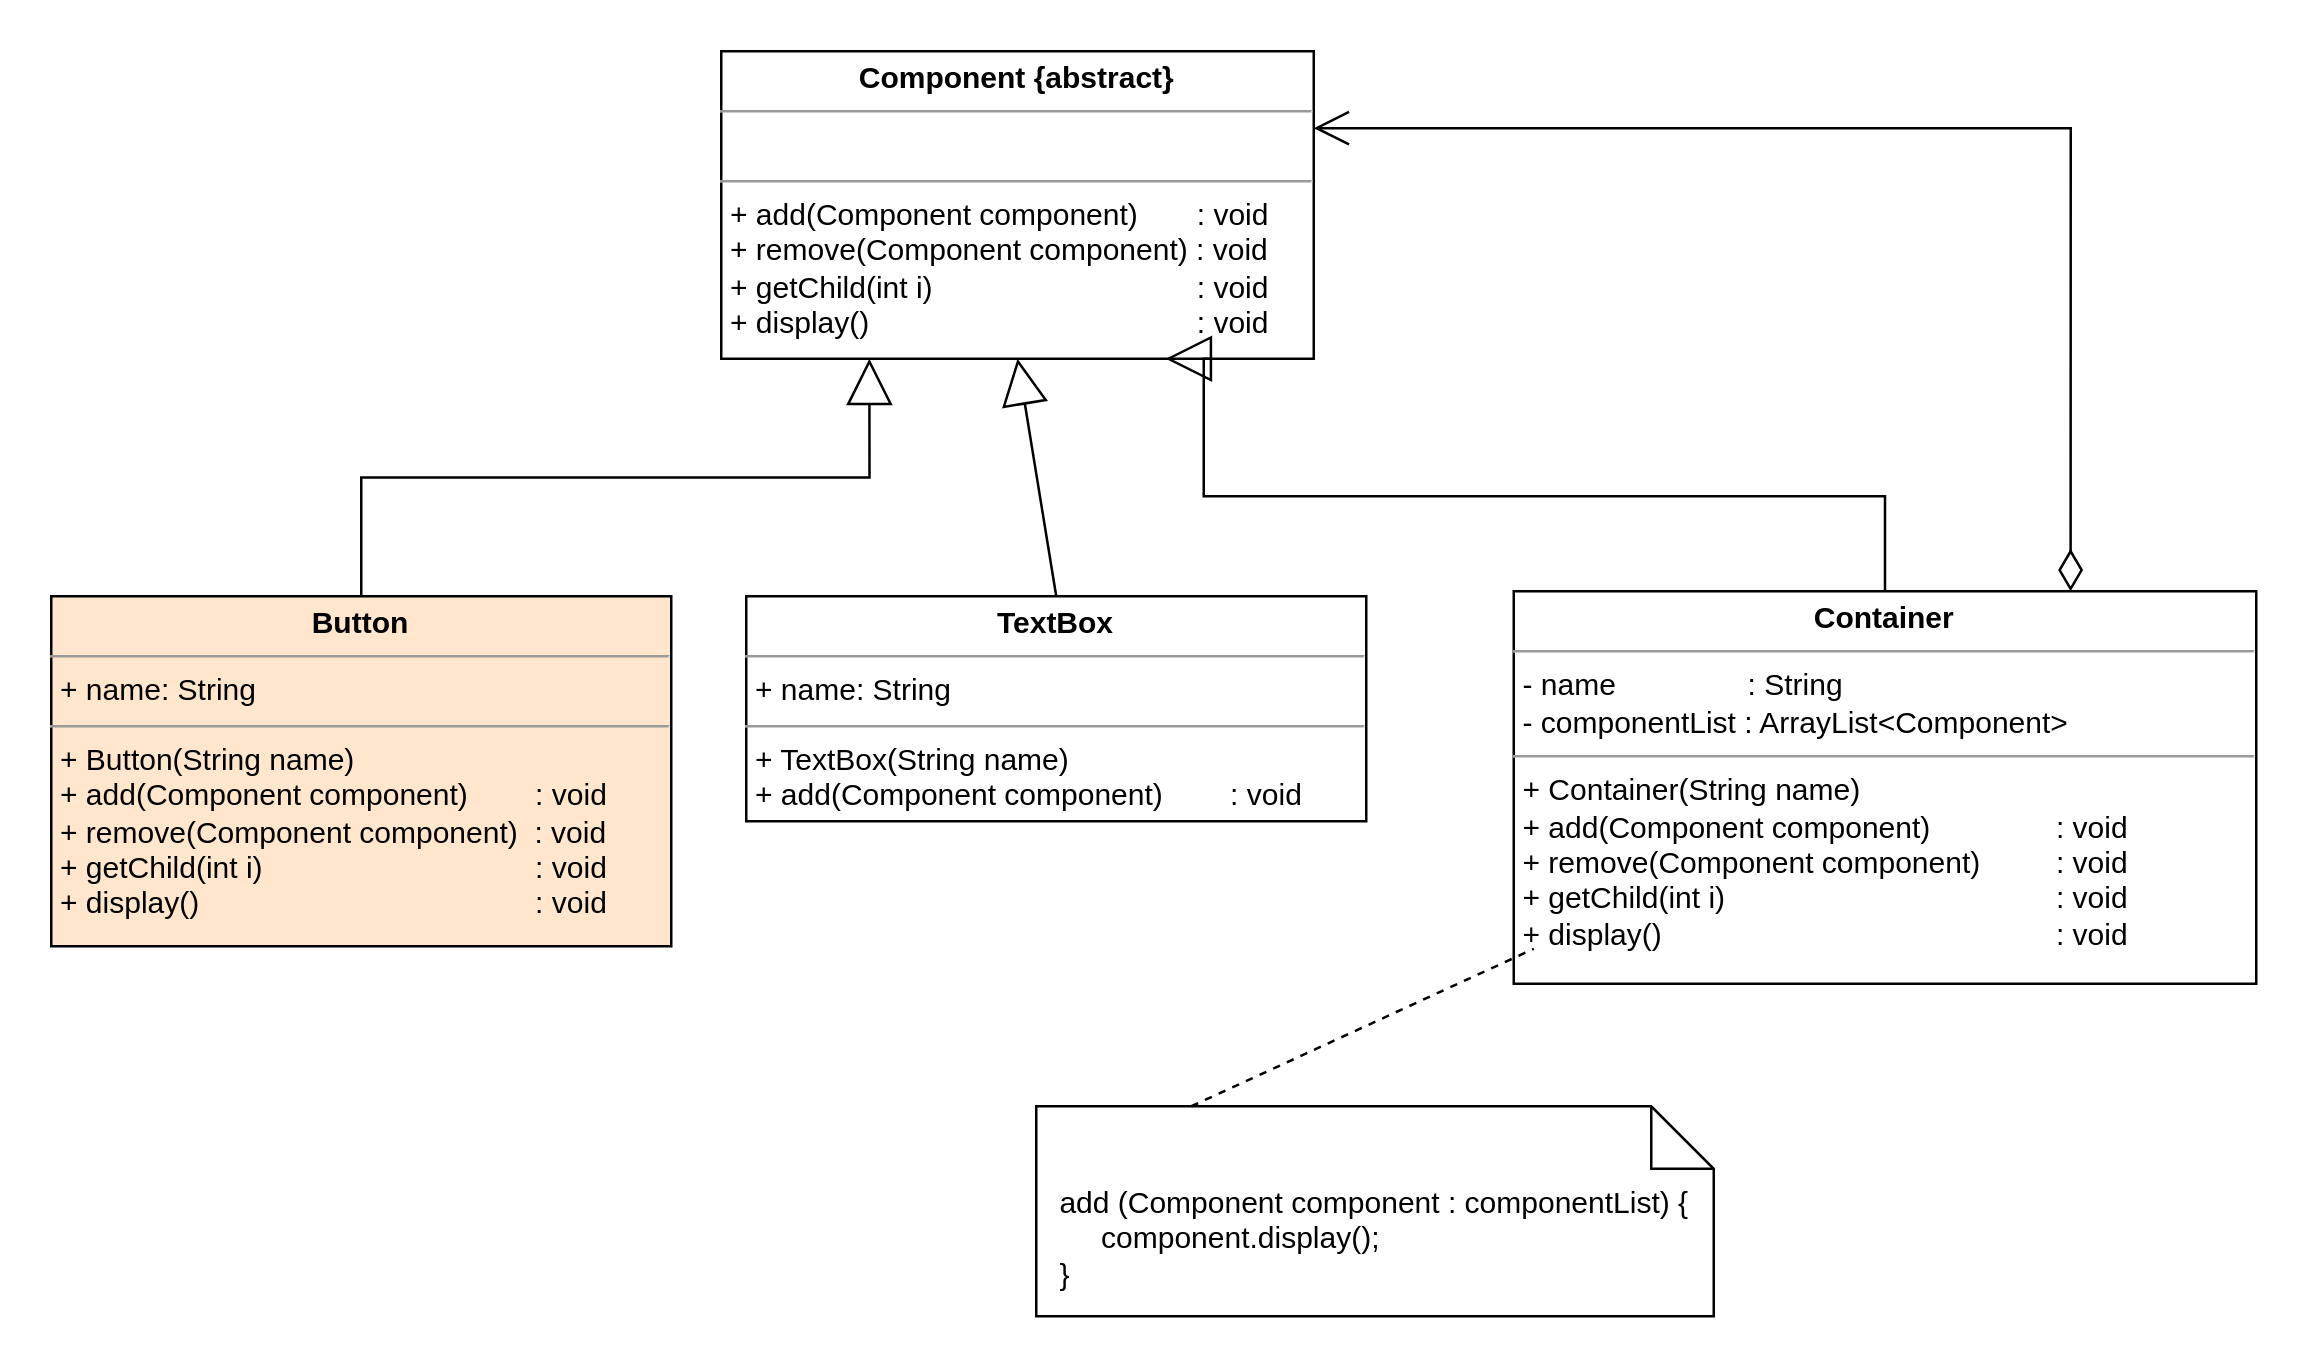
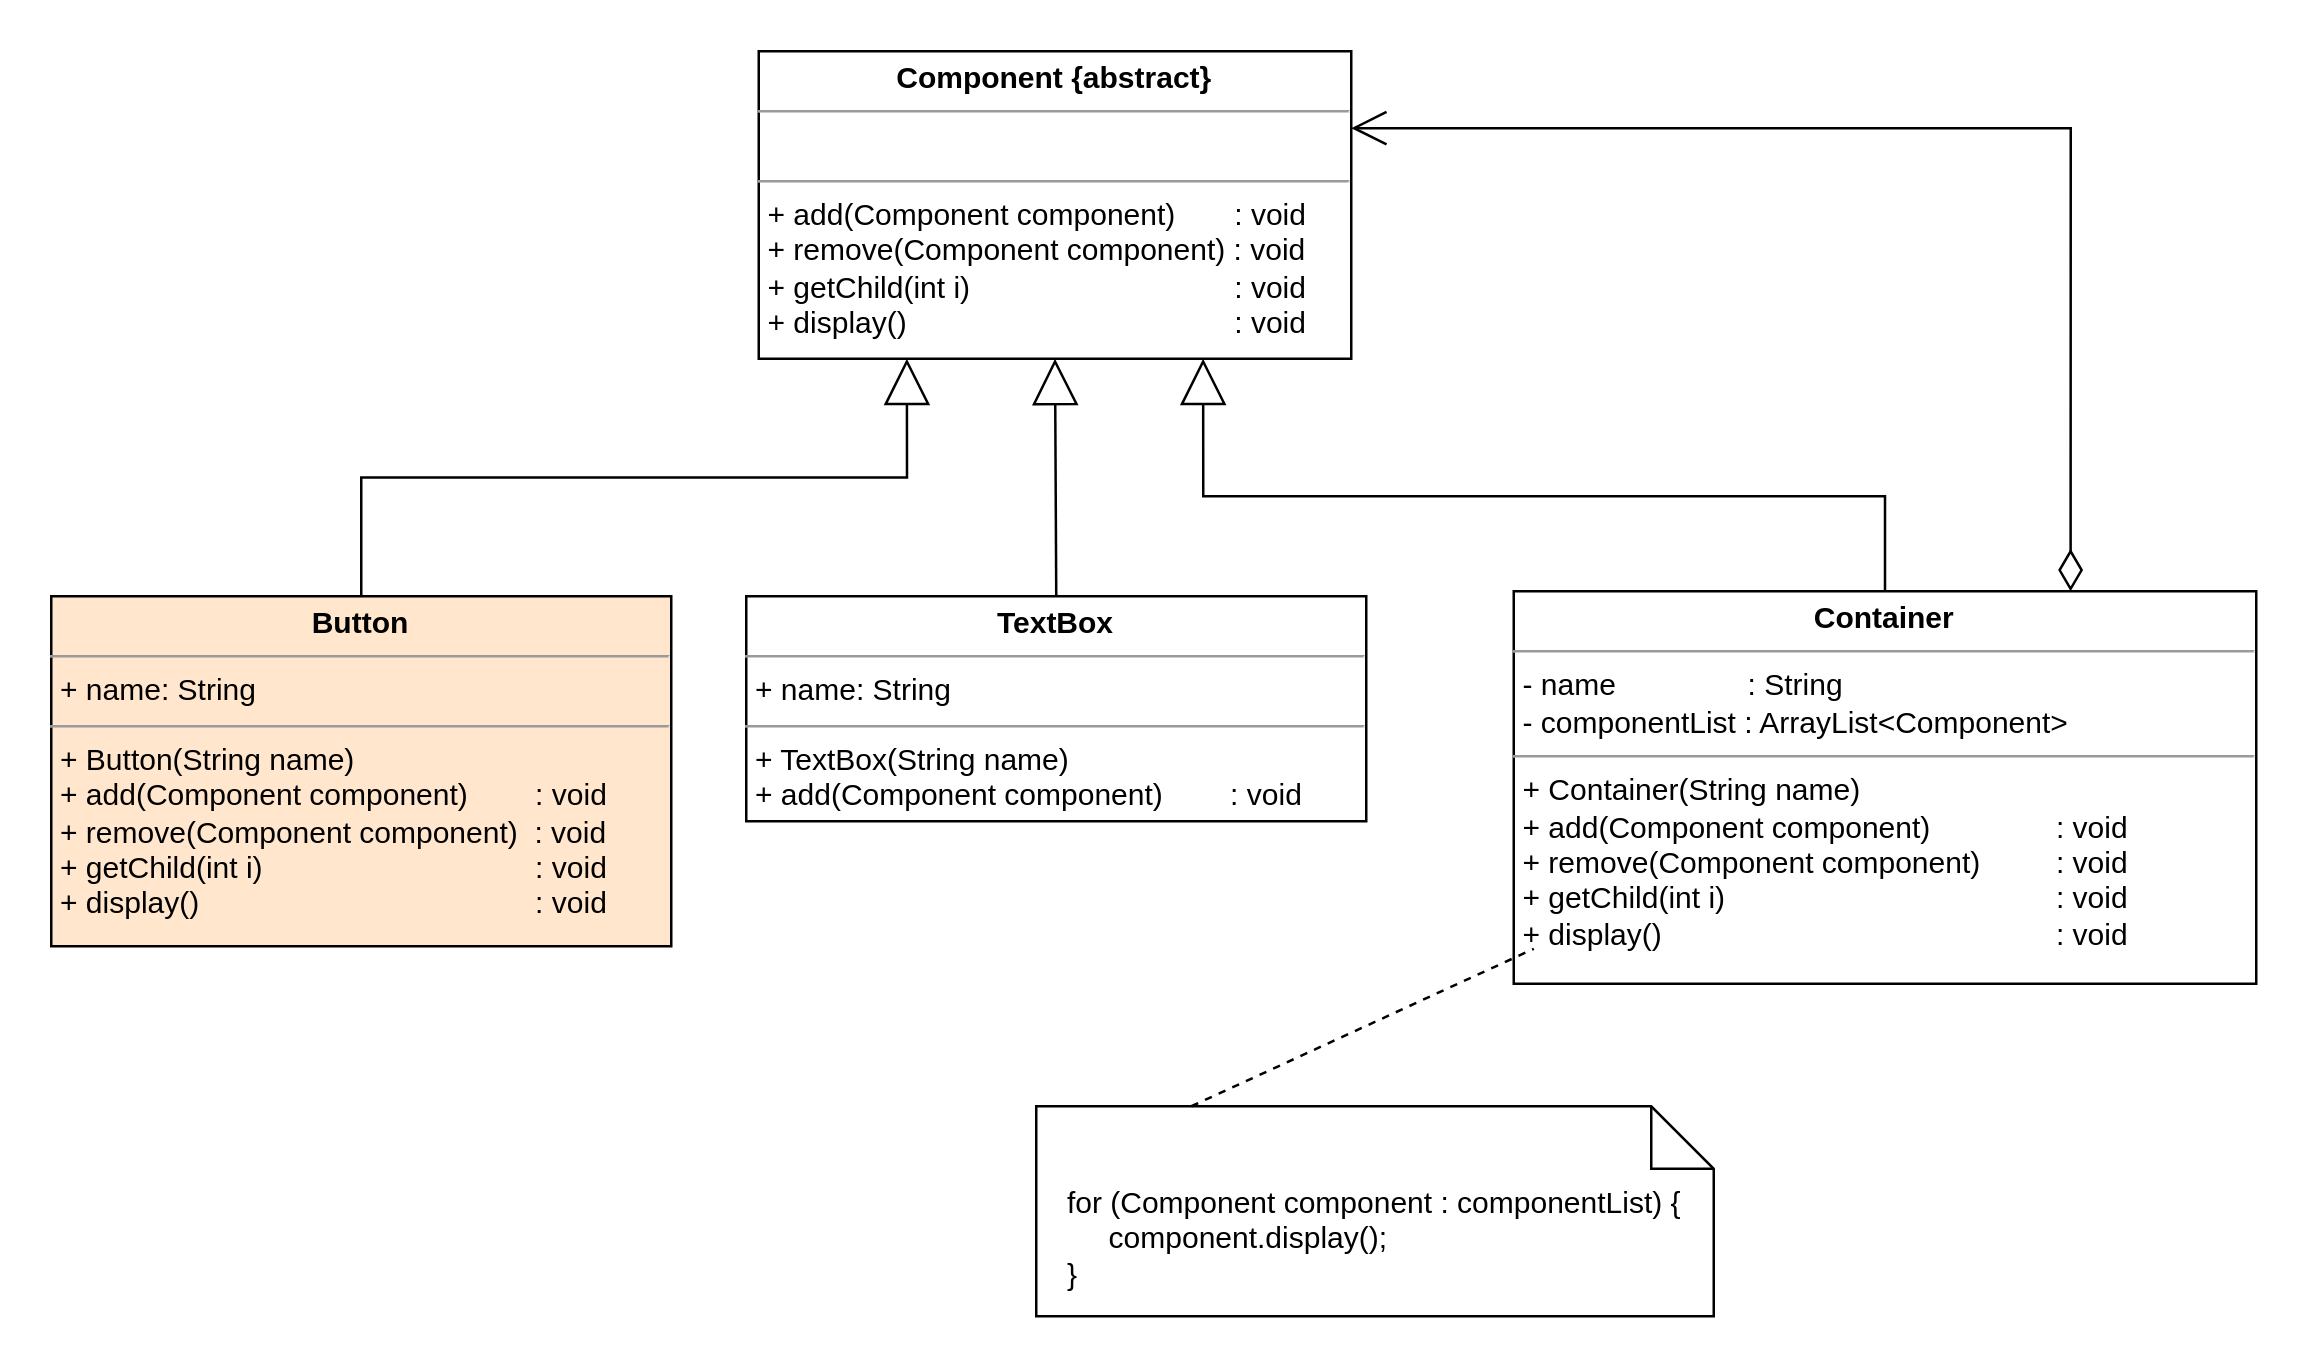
(1018, 205) -> (1055, 205)
(1375, 1240) -> (1375, 1240)
